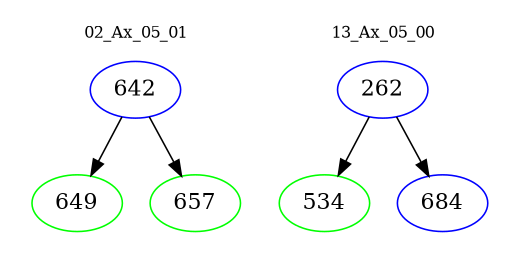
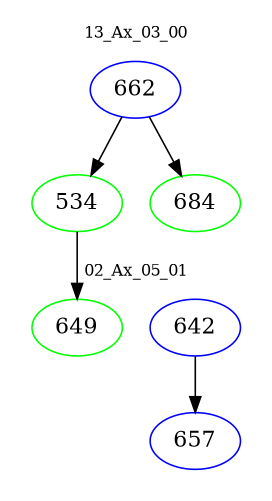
(384, 34) -> (136, 34)
(383, 90) -> (135, 90)
(110, 139) -> (77, 266)
(195, 203) -> (195, 441)
(443, 203) -> (195, 203)
